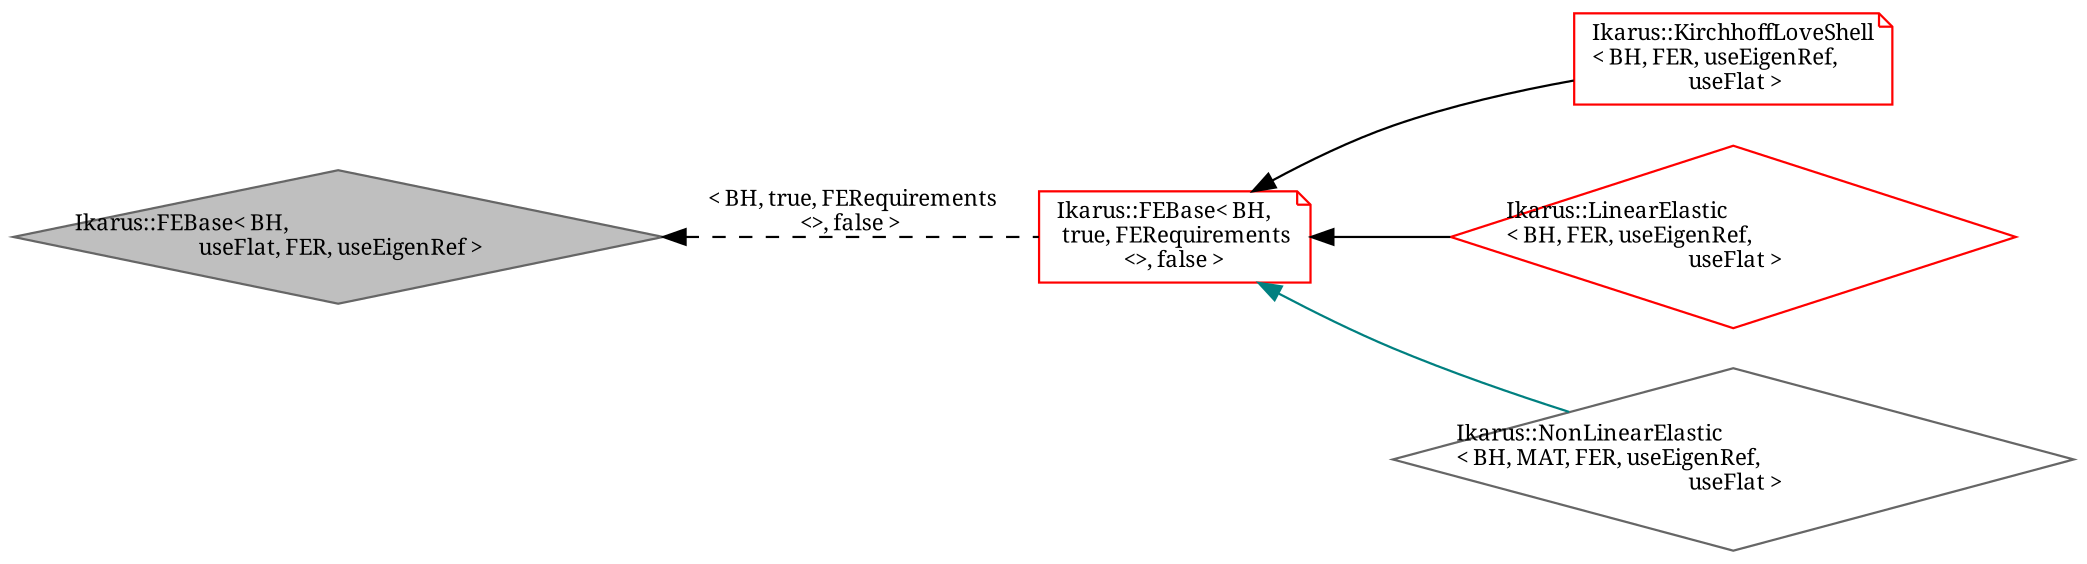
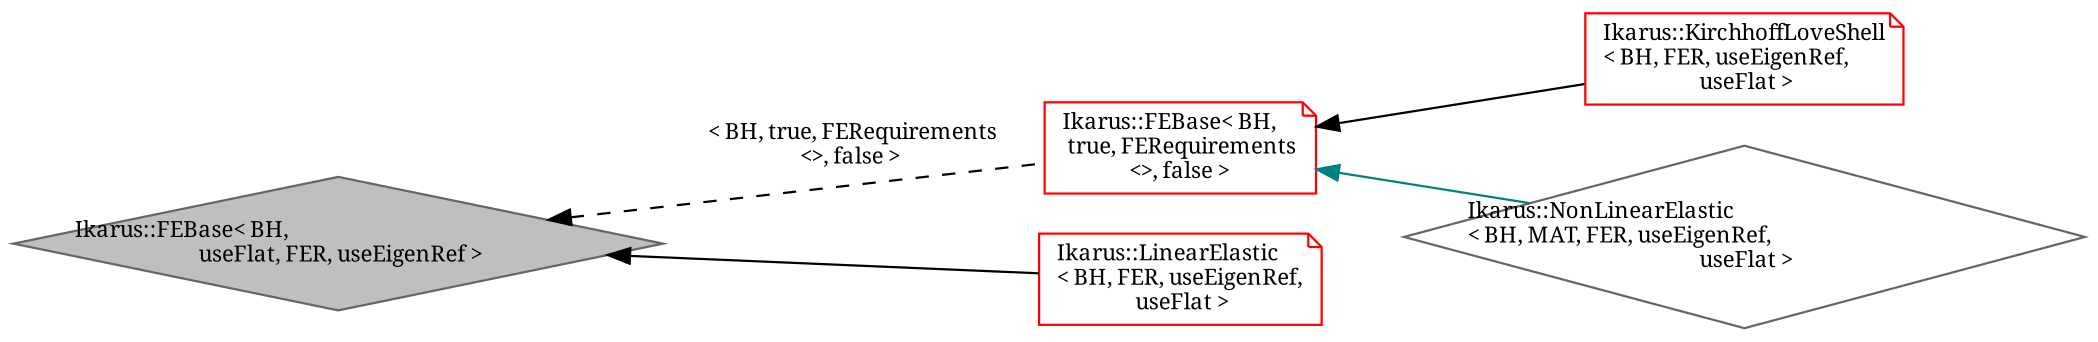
(1392, 237) -> (835, 265)
(1733, 237) -> (1180, 279)
